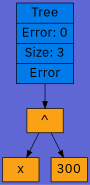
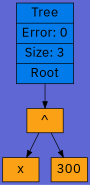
(45, 73) -> (45, 73)
